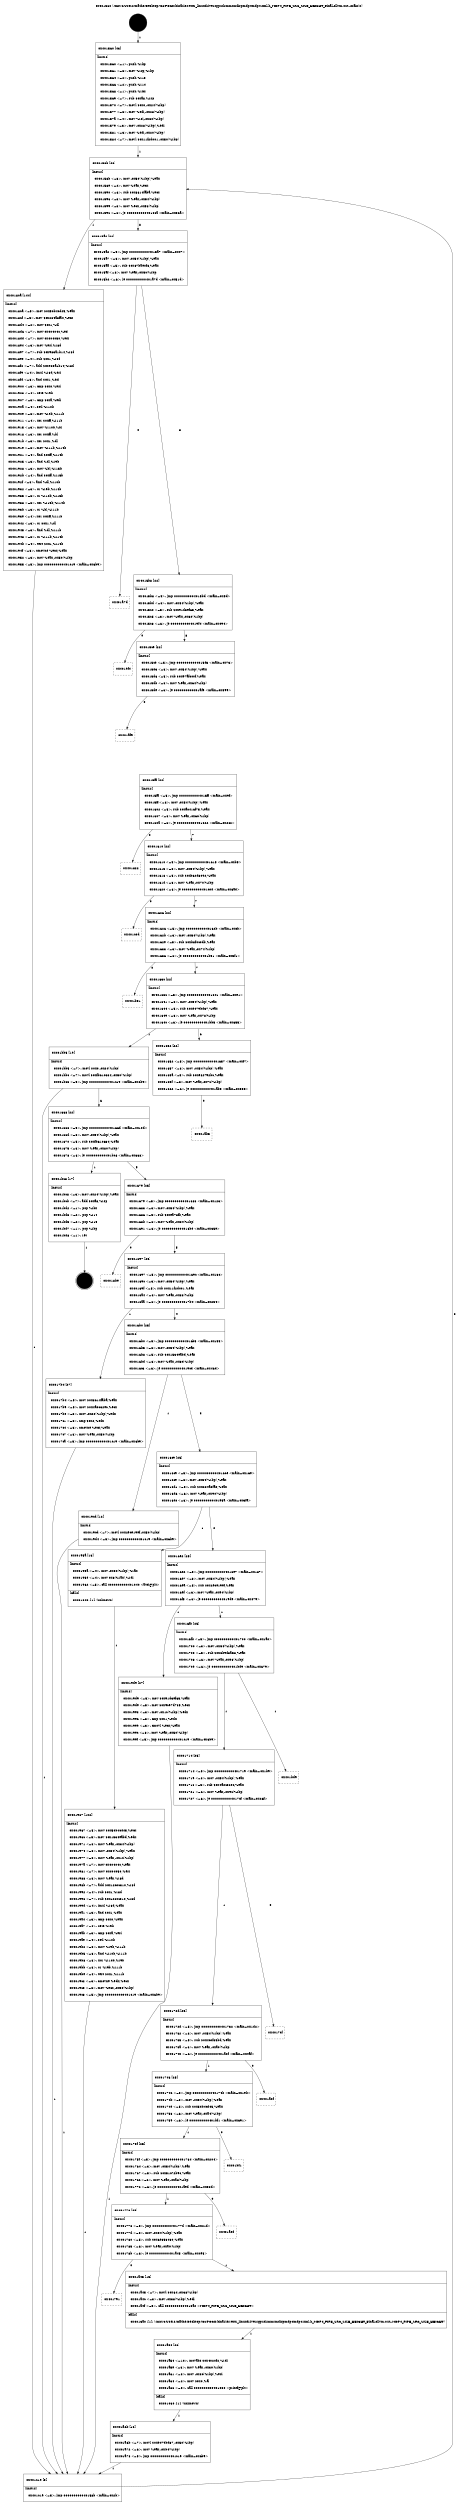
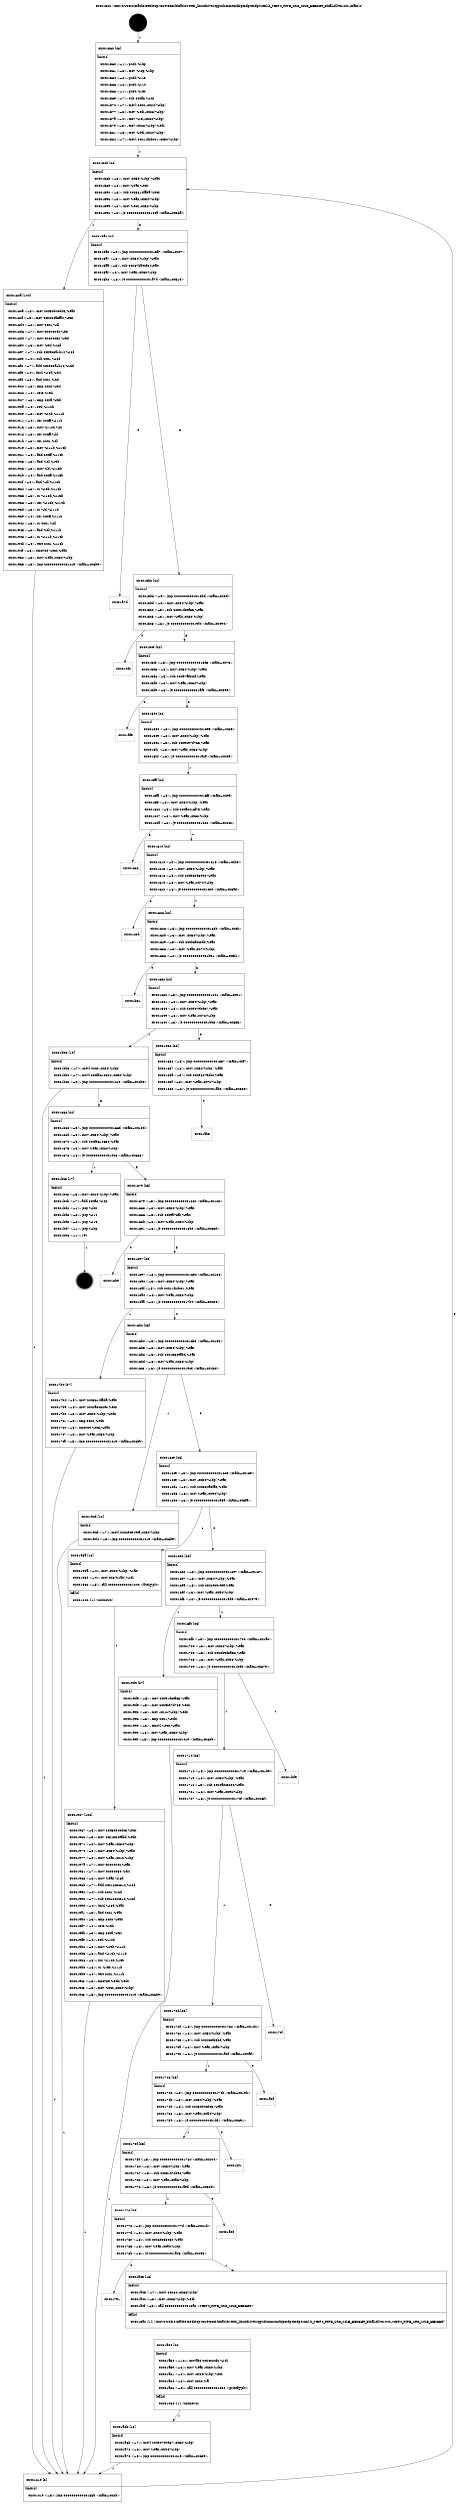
none -> (188, 735)
(197, 968) -> (197, 968)
(249, 2333) -> none
